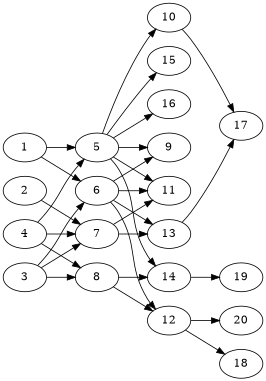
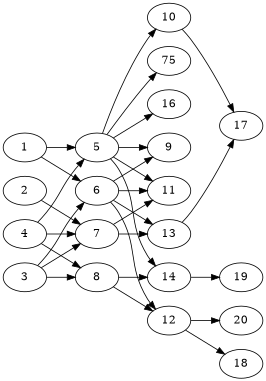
(169, 61) -> (169, 61)
